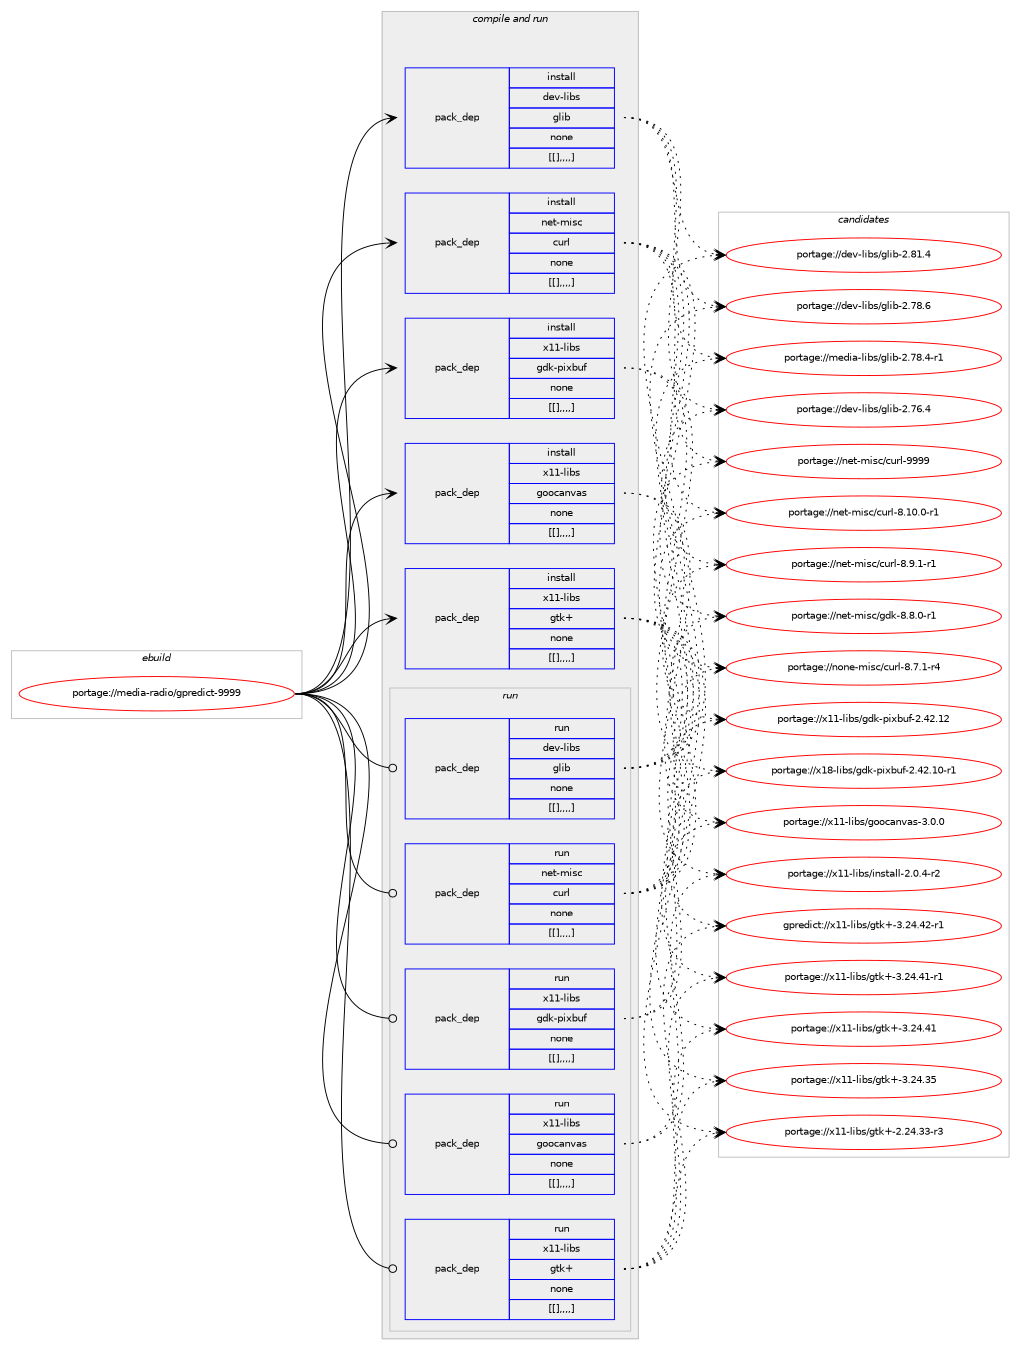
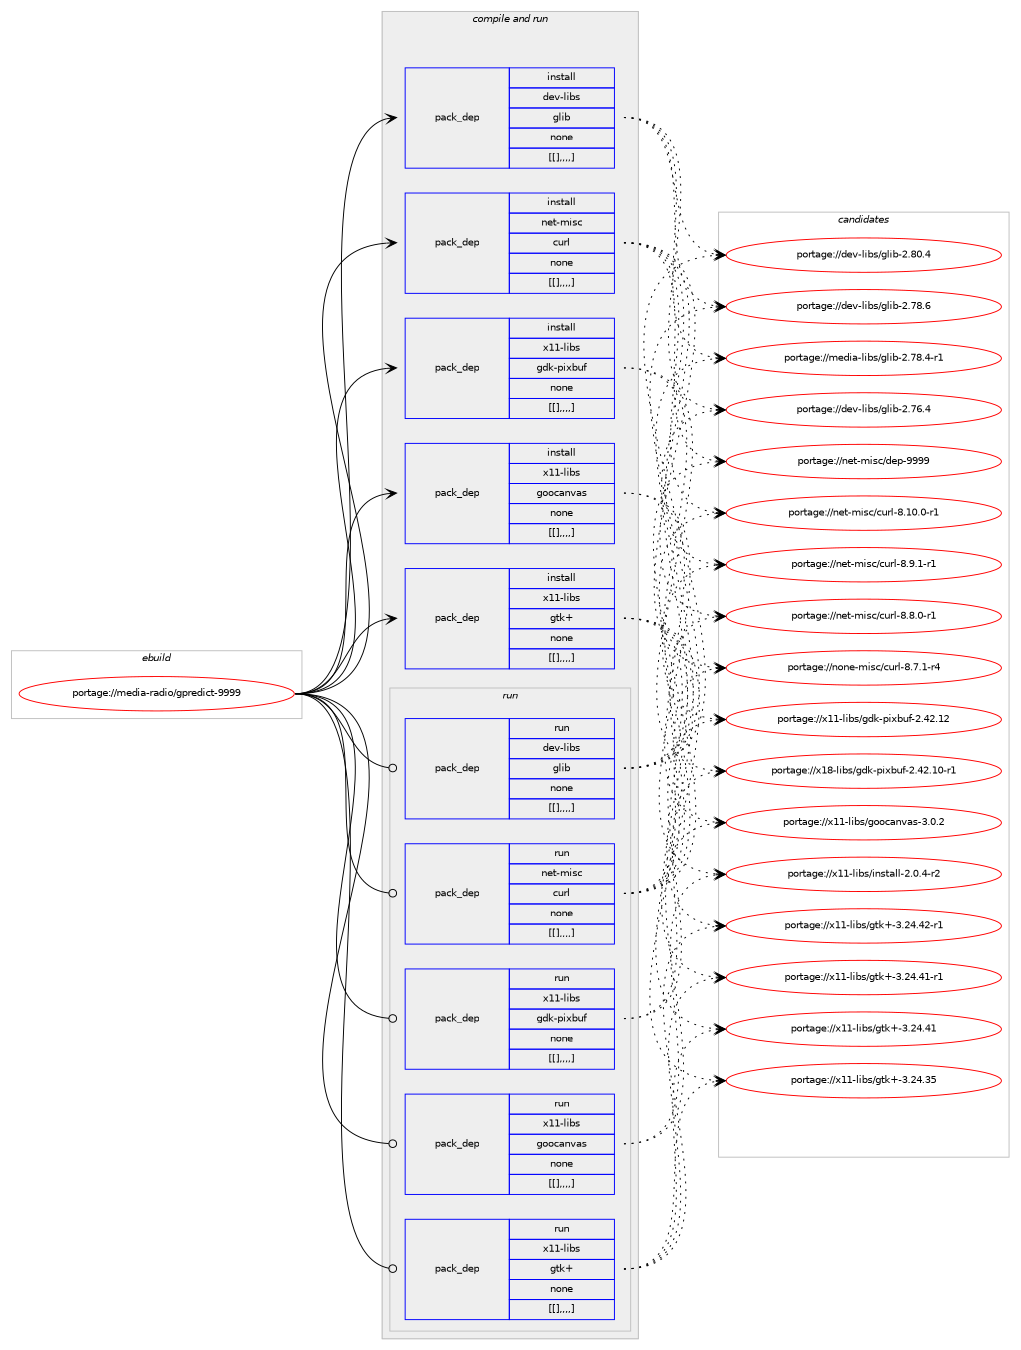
(864, 255) -> (864, 255)
(864, 462) -> (864, 462)
(864, 616) -> (864, 616)
(864, 823) -> (864, 823)
(864, 926) -> (864, 926)
(864, 1132) -> none
